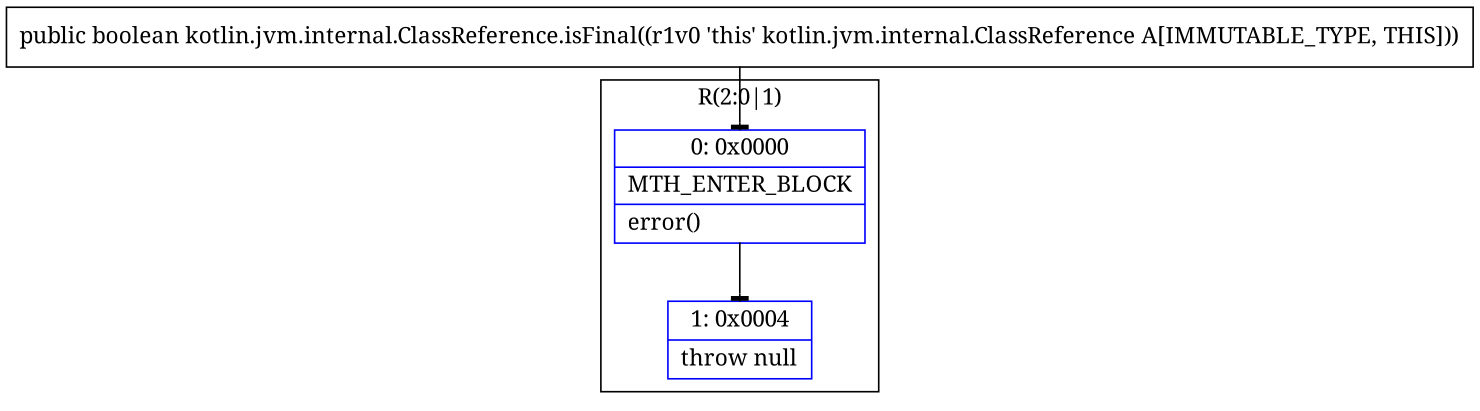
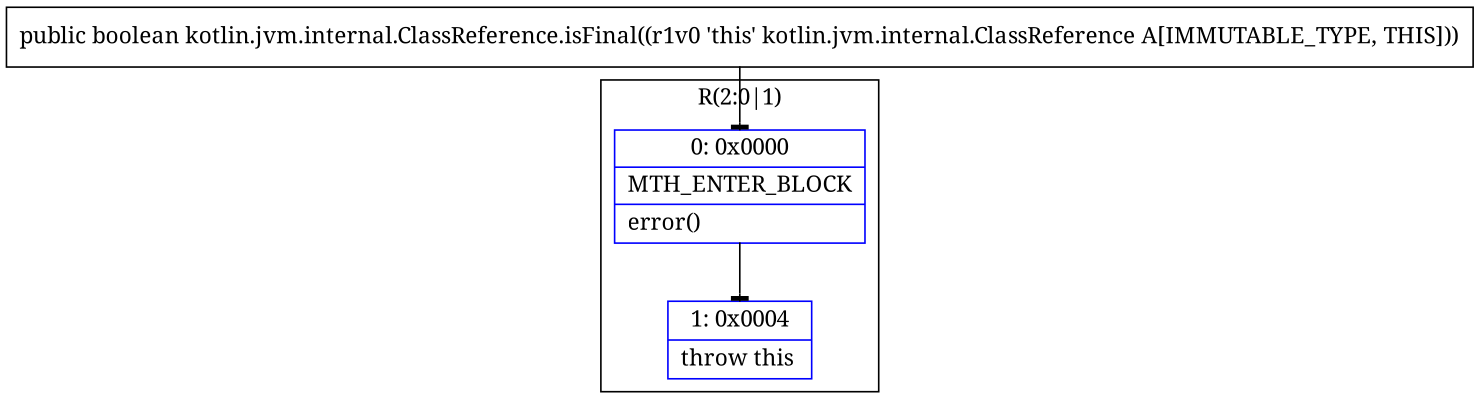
(740, 359) -> (737, 359)
